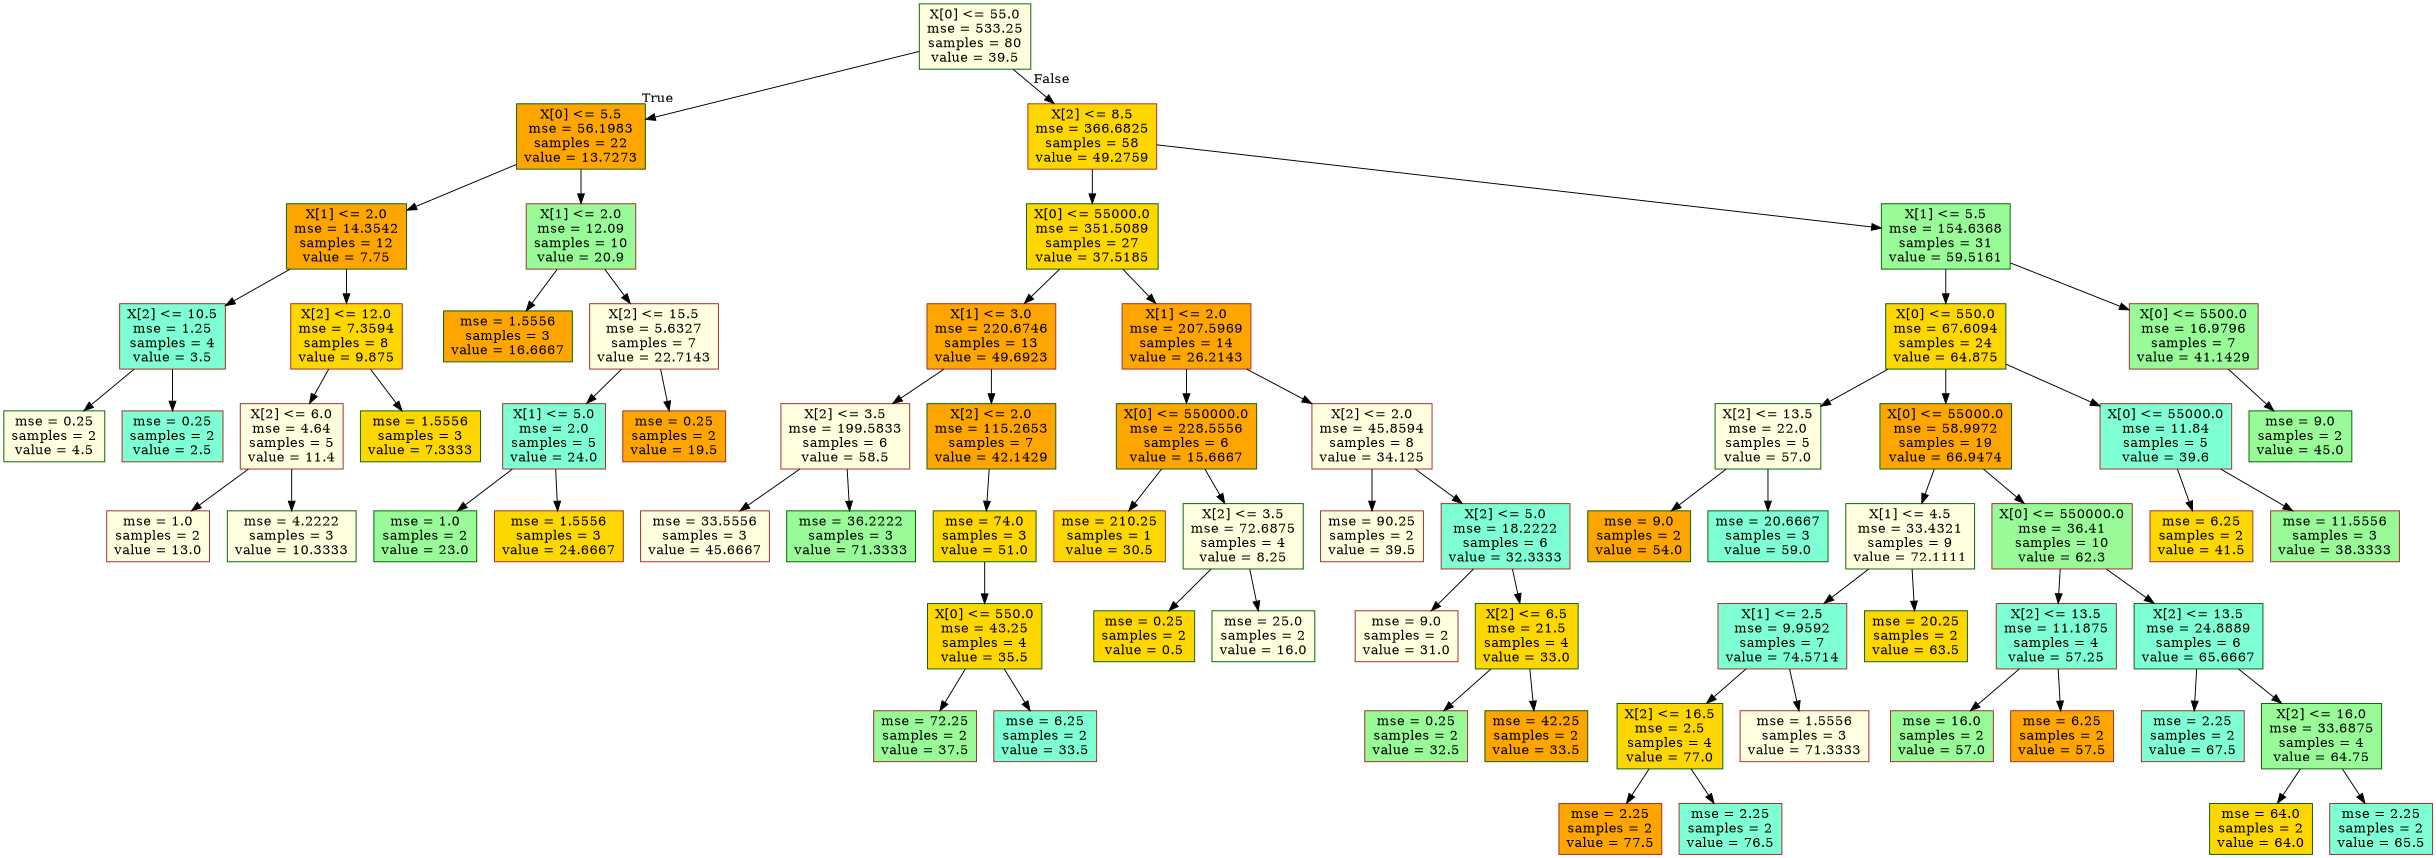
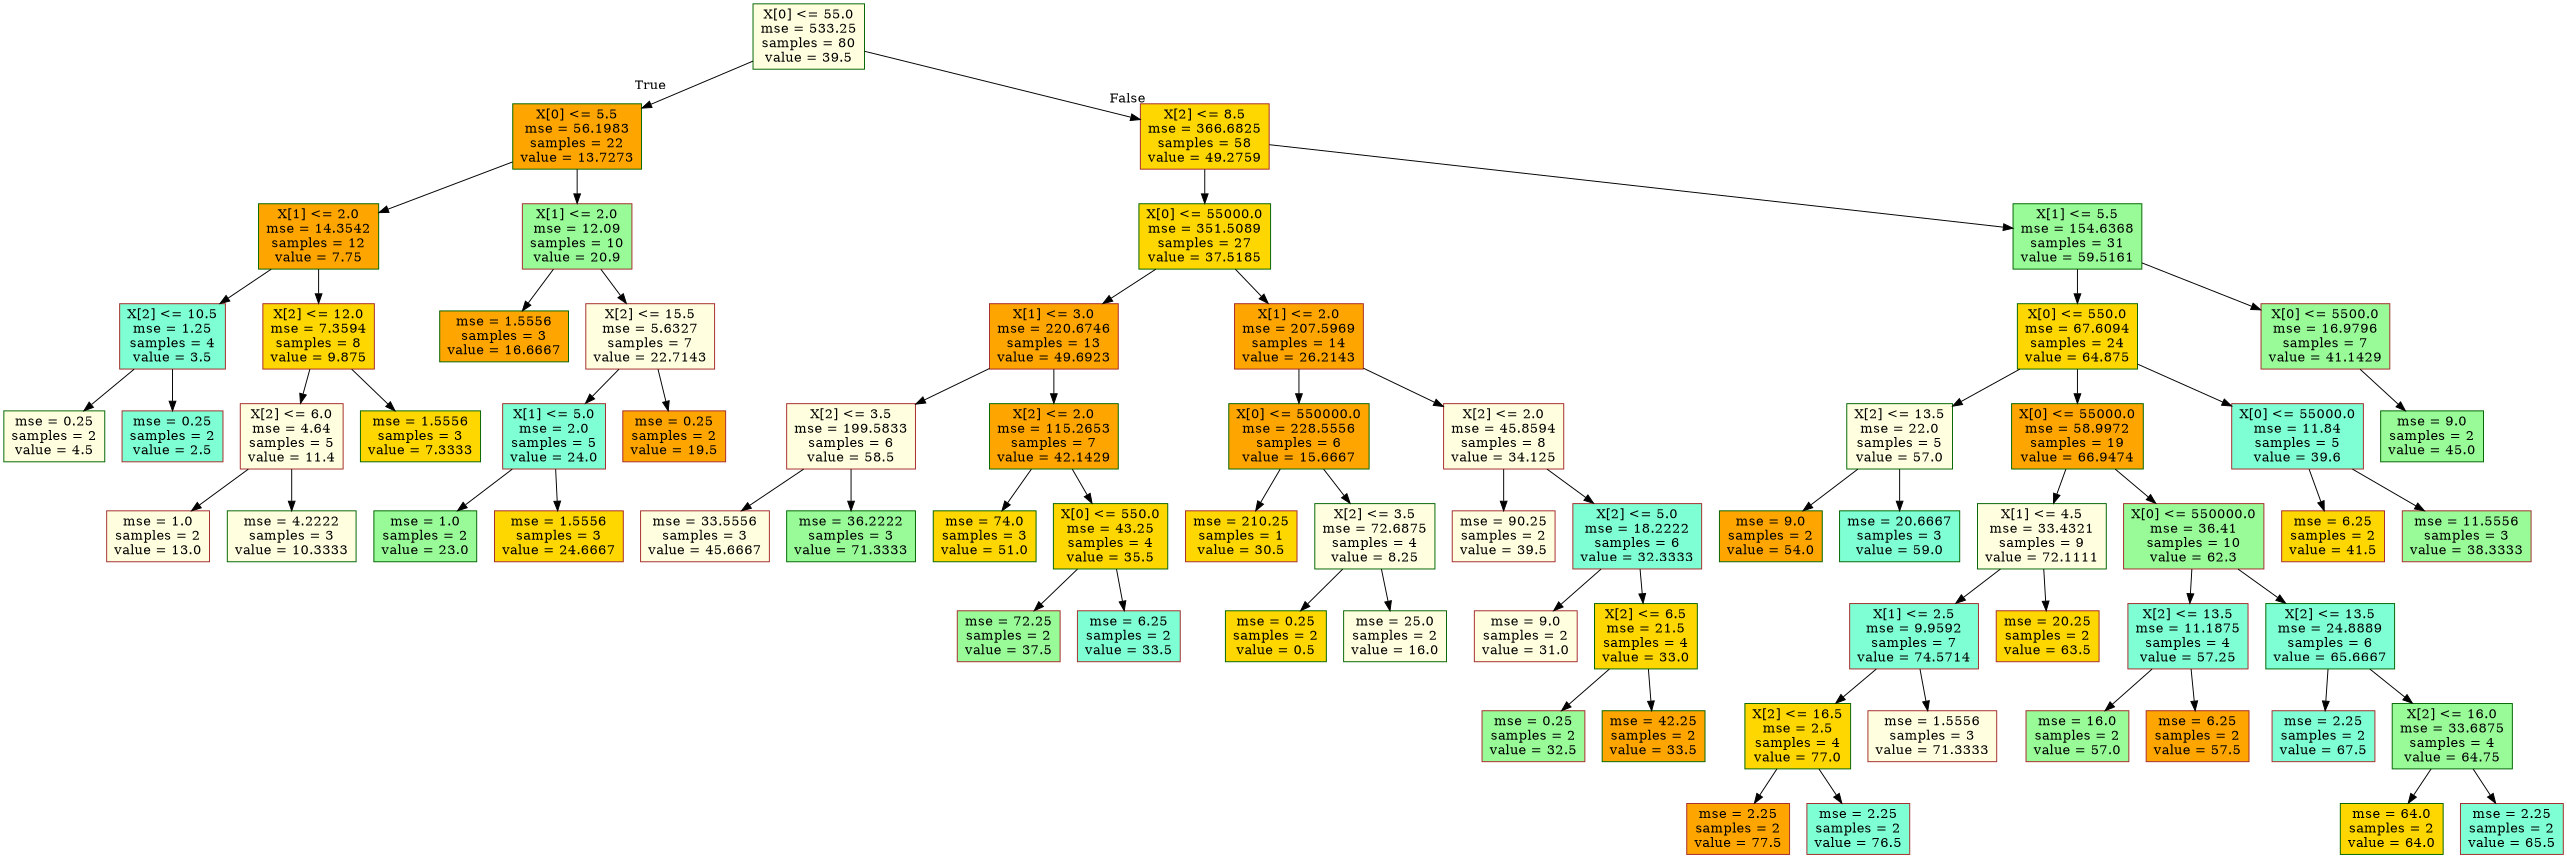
(985, 578) -> (1080, 482)
(1916, 636) -> (2048, 636)
